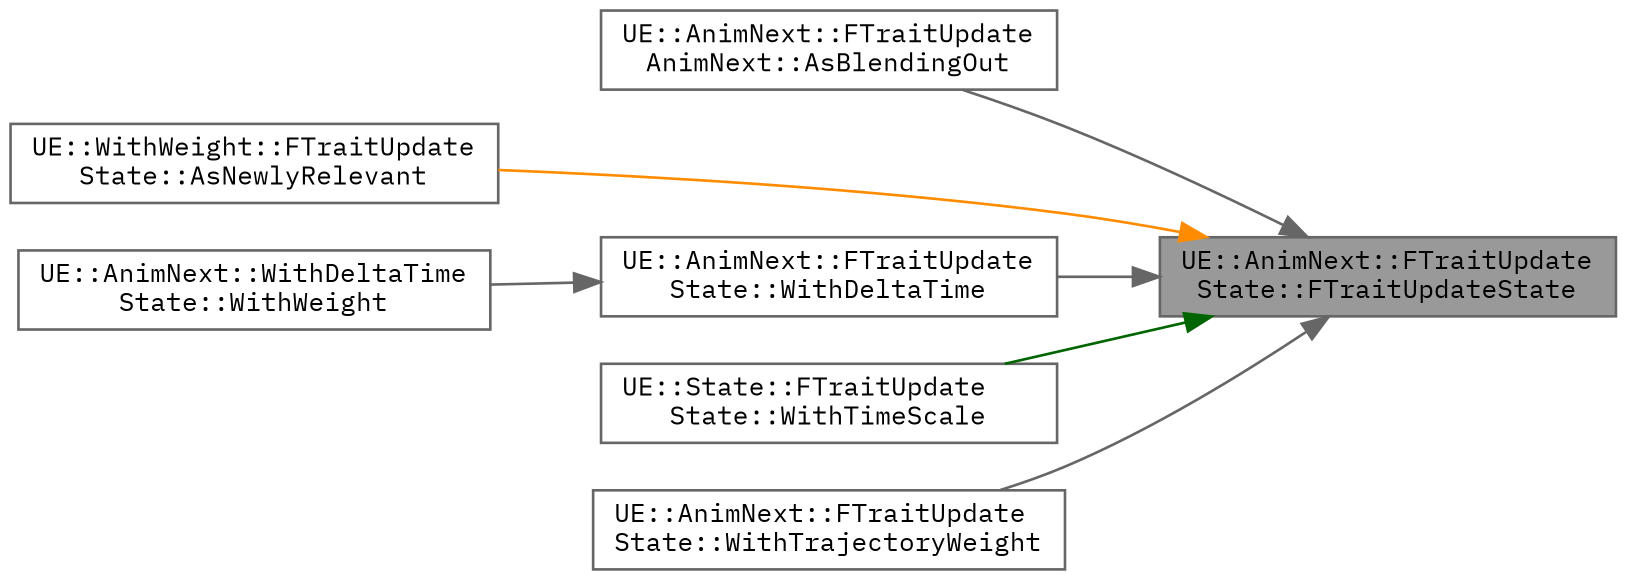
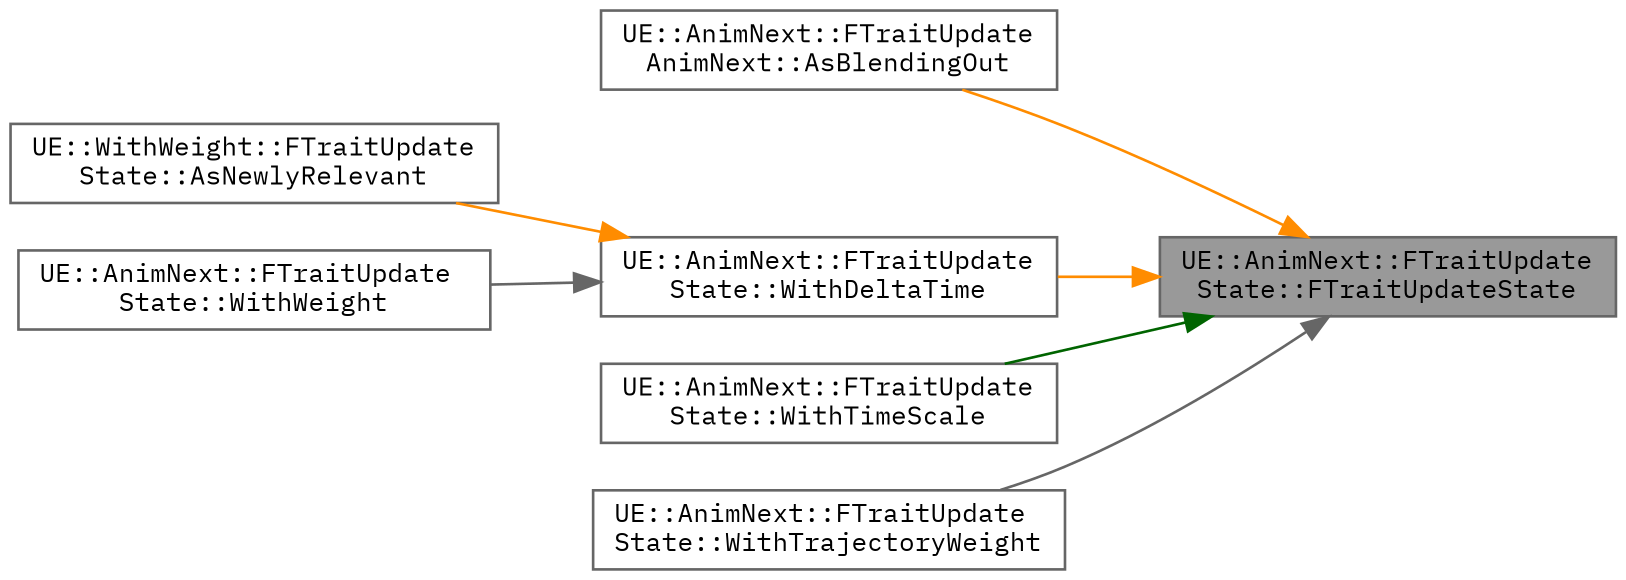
(1125, 152) -> (1125, 152)
(840, 190) -> (528, 217)
(1095, 277) -> (1095, 277)
(254, 290) -> (254, 290)
(829, 403) -> (829, 403)
